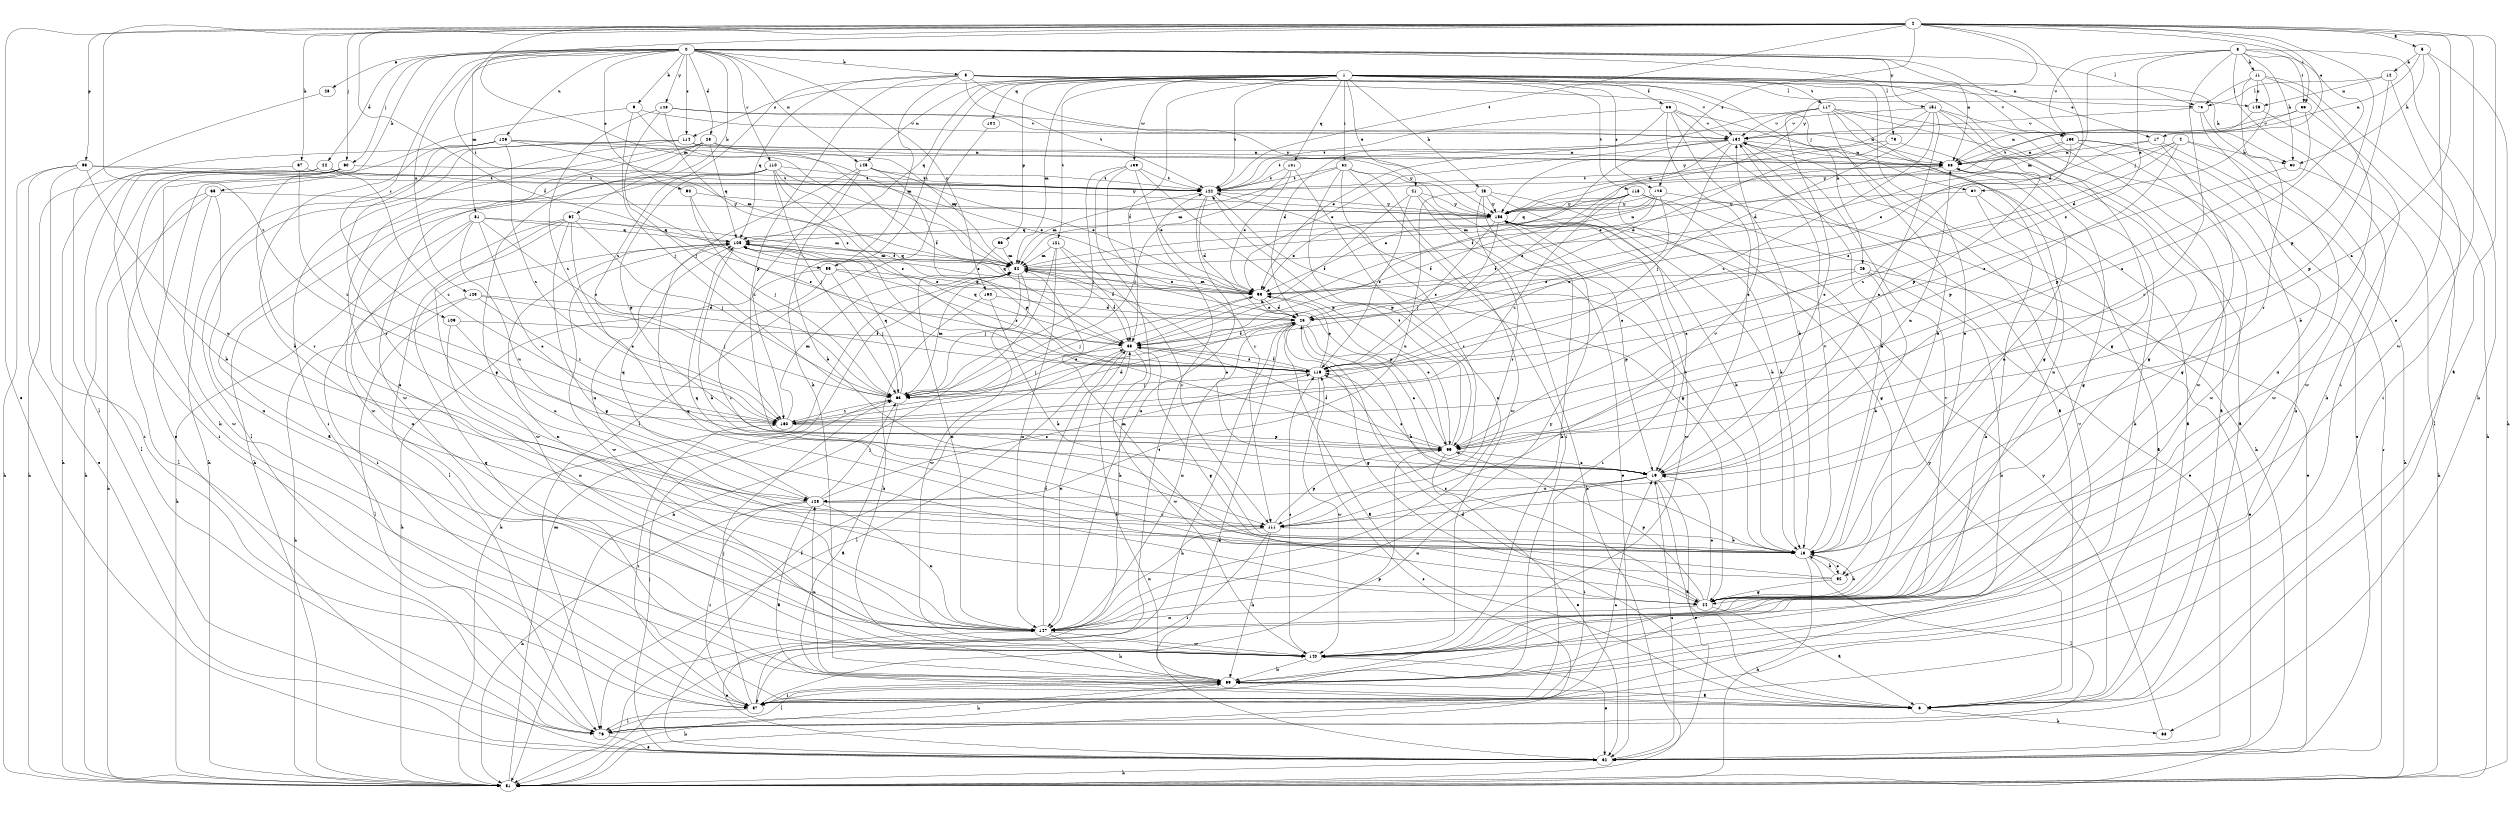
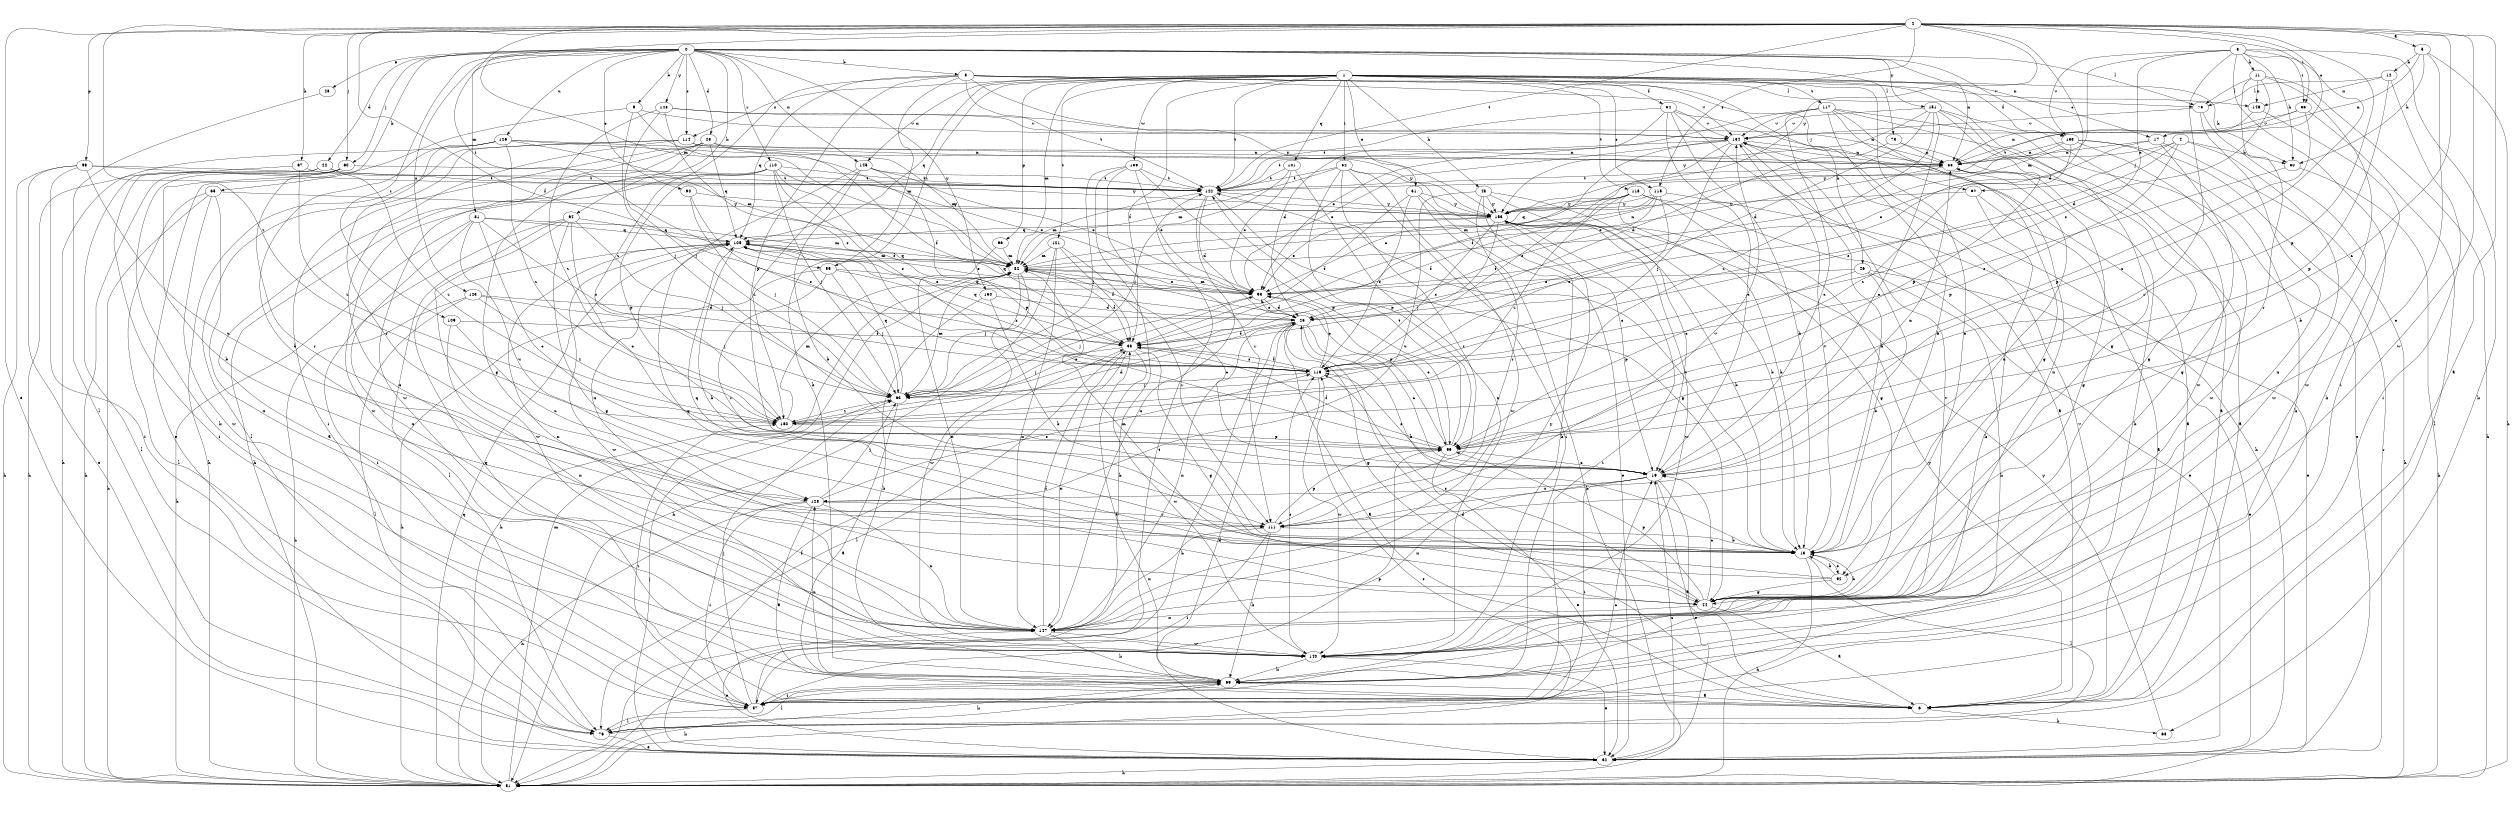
(1669, 108) -> (1669, 108)
(2003, 108) -> (2003, 108)
(991, 124) -> none
(1695, 169) -> (1921, 152)
(1414, 191) -> (1414, 191)
(1658, 191) -> (1658, 191)
(631, 407) -> (463, 512)
